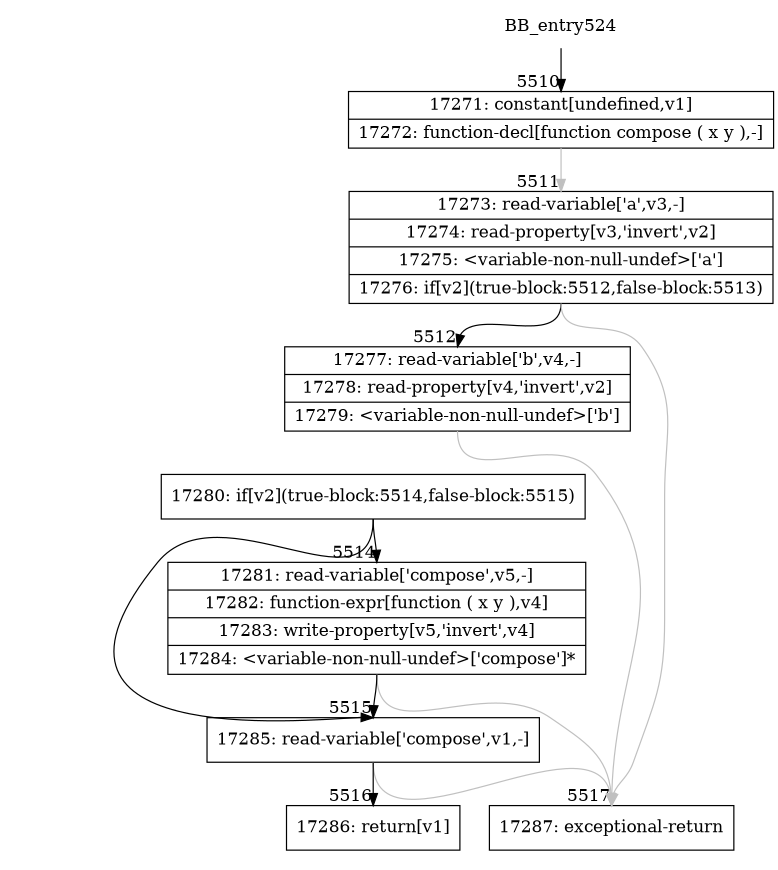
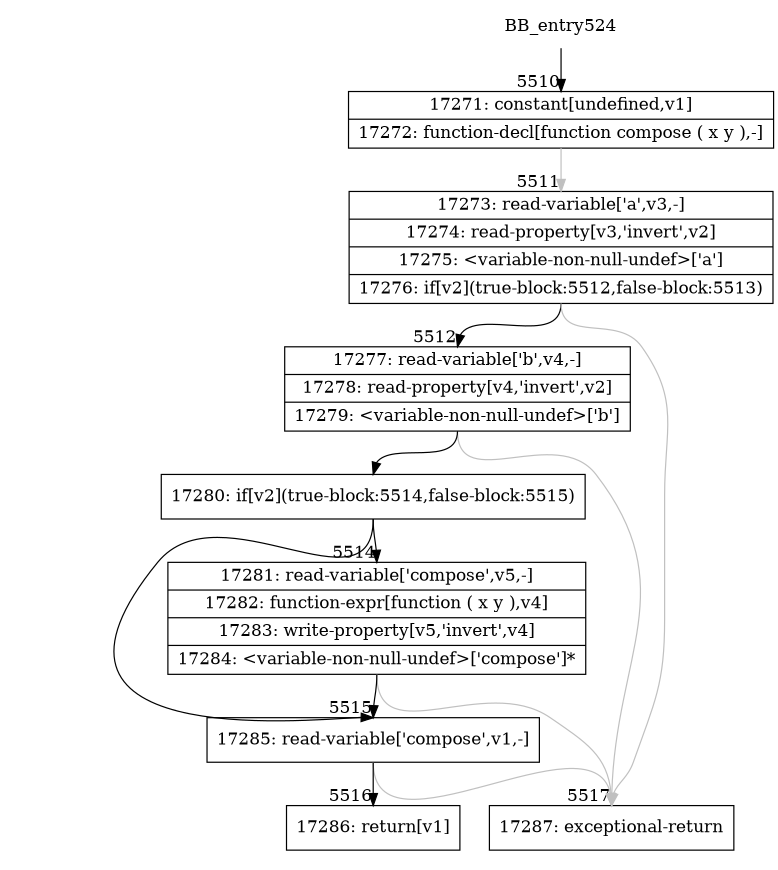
none -> (421, 453)
